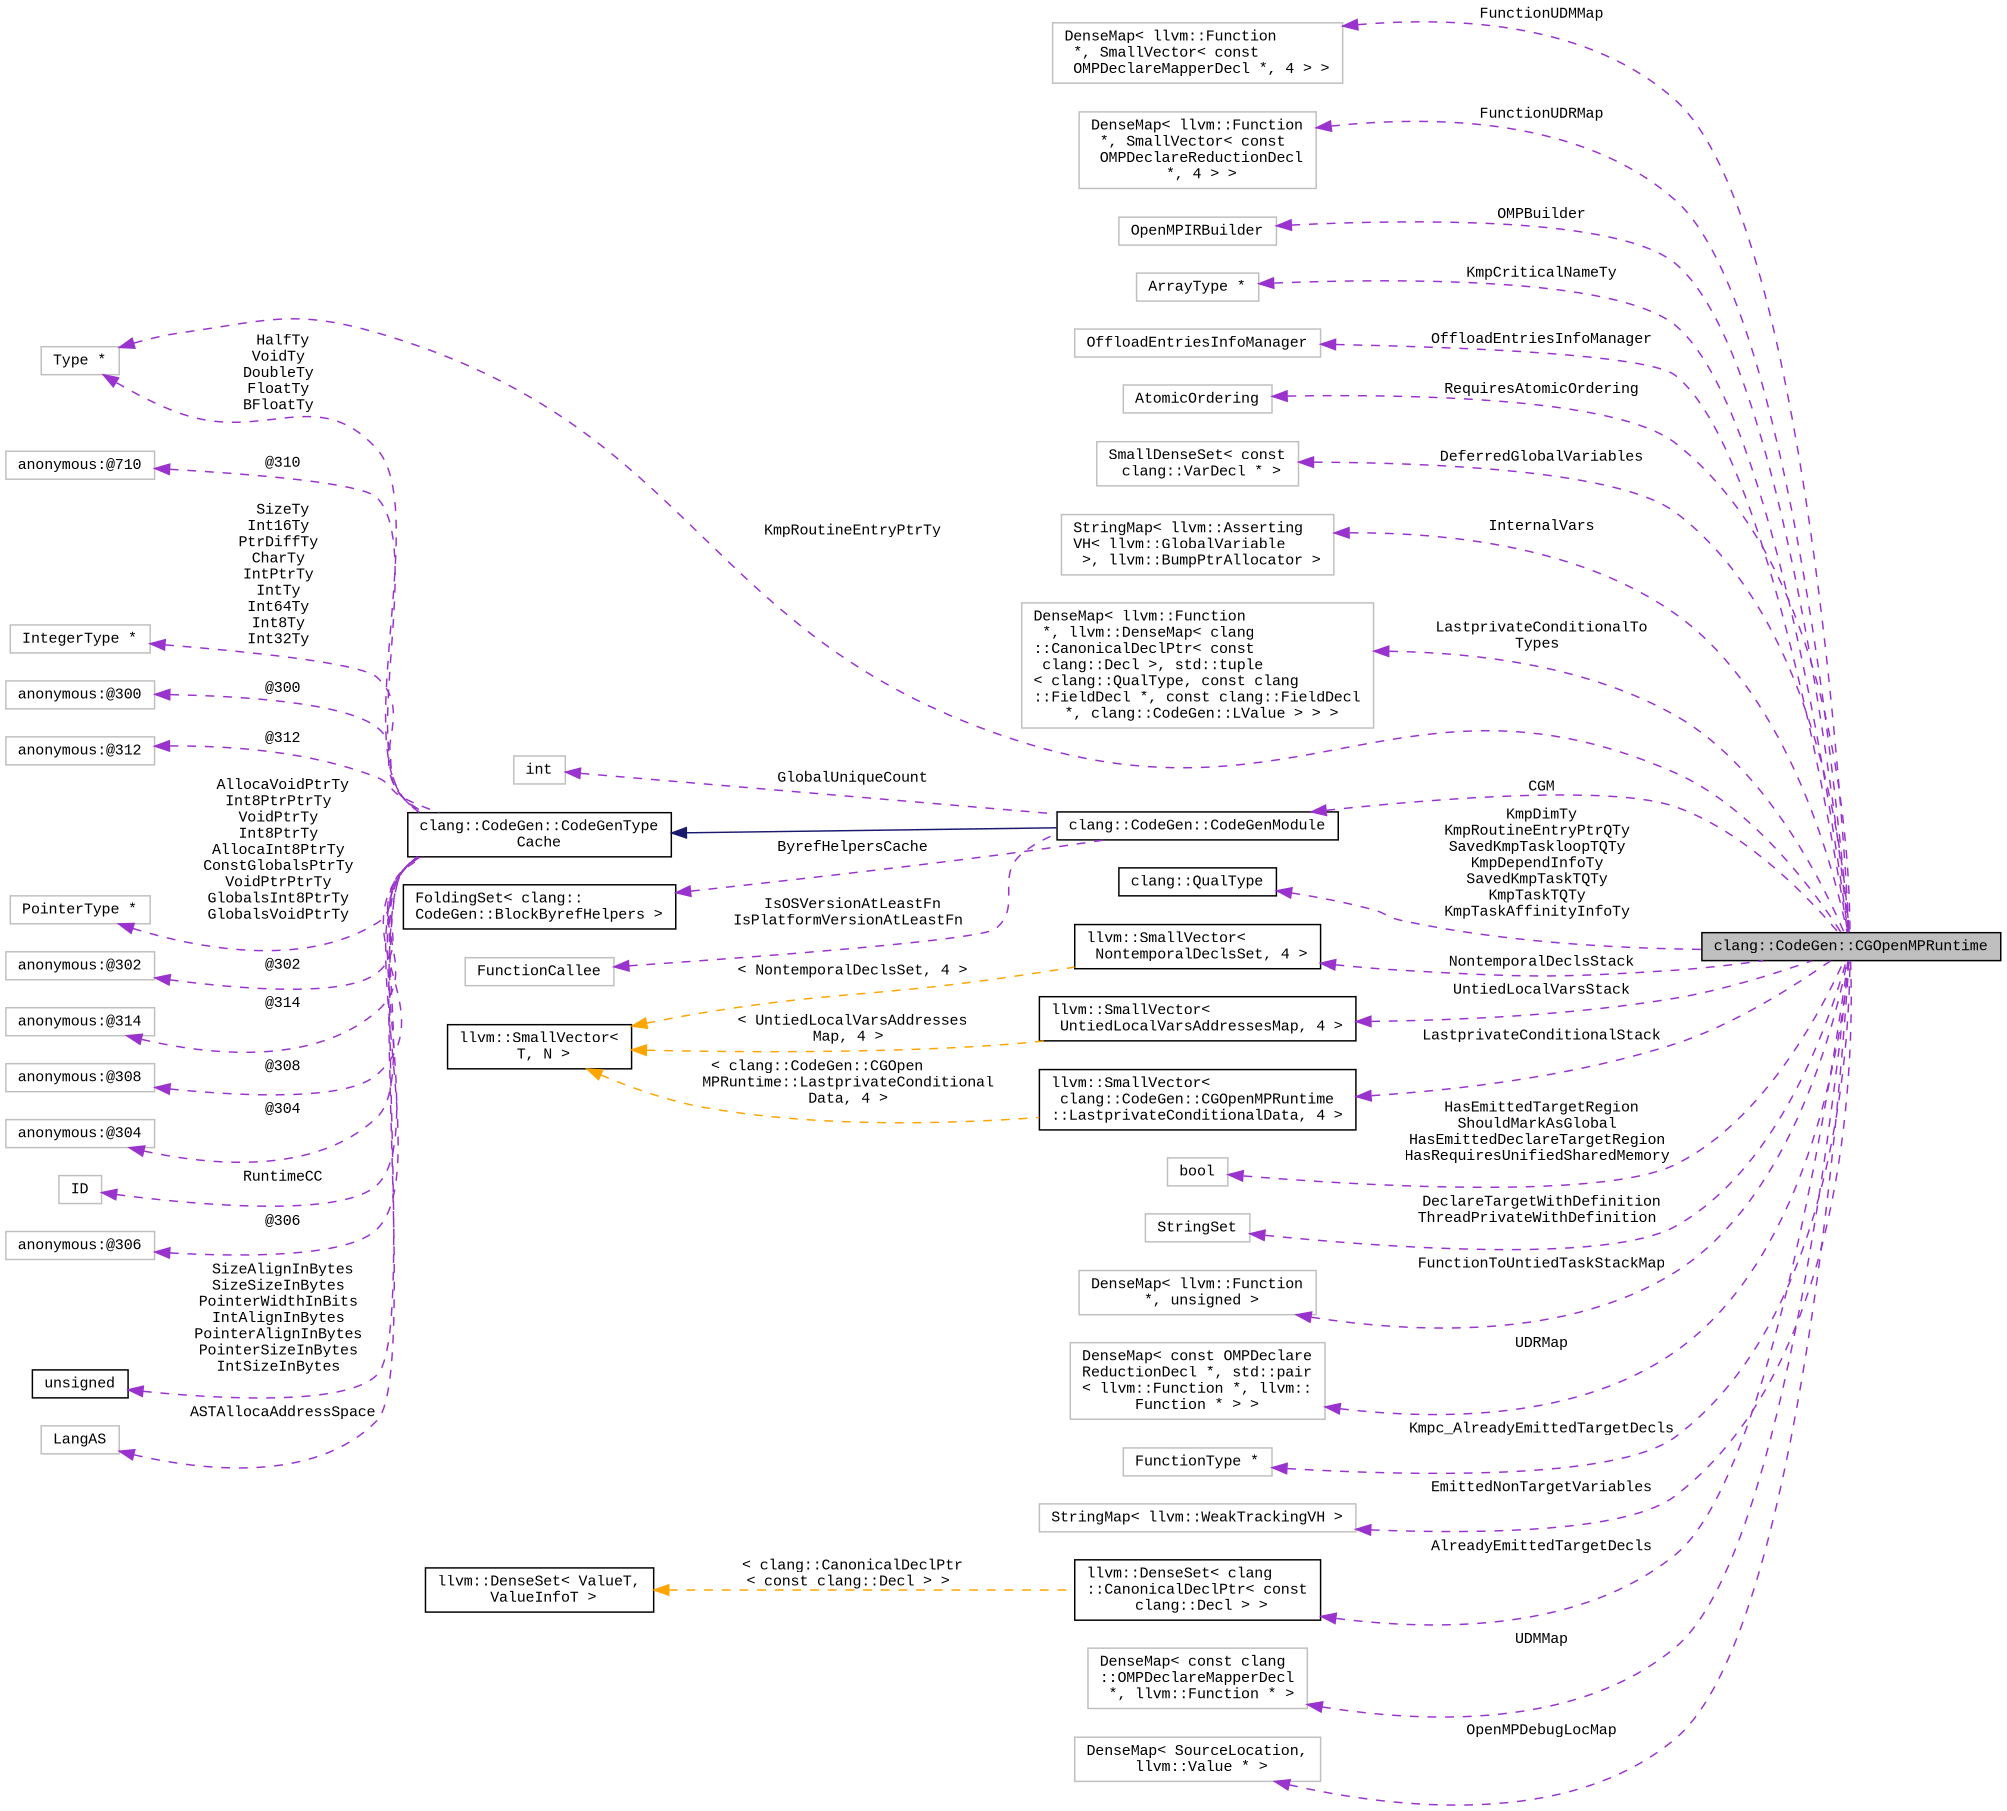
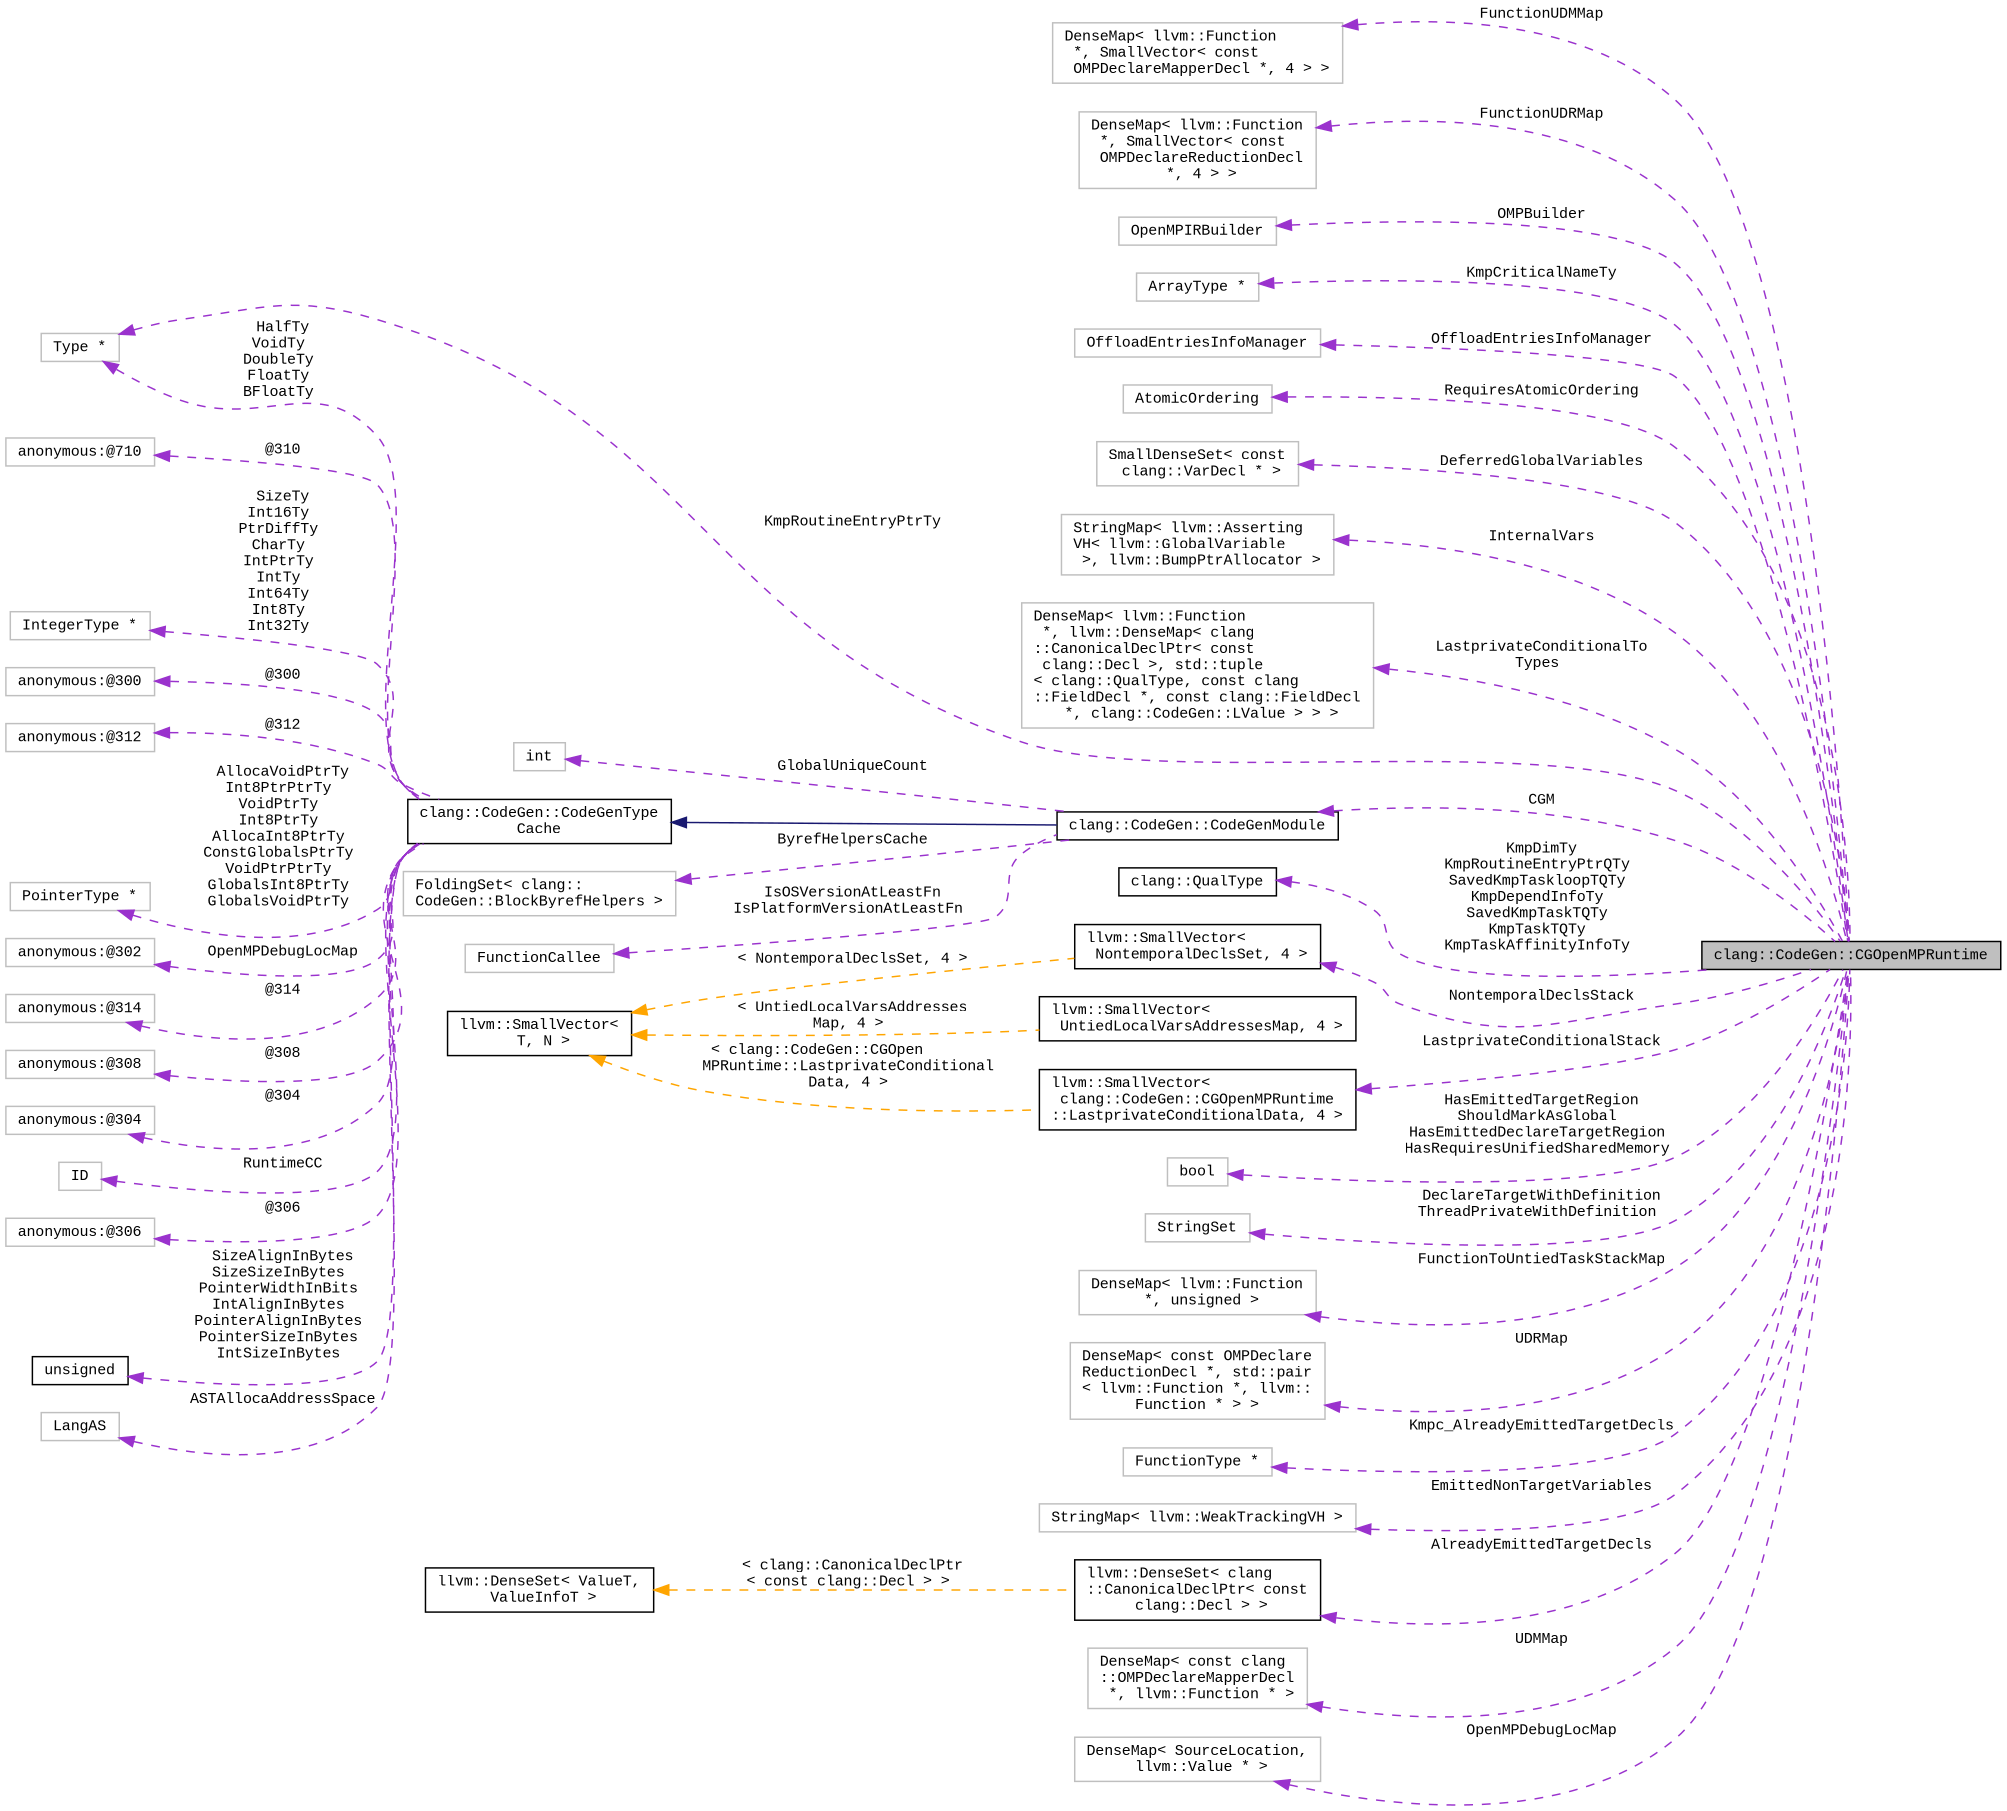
(540, 907) -> (540, 894)
(279, 965) -> (279, 952)
(1594, 1009) -> none
